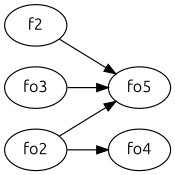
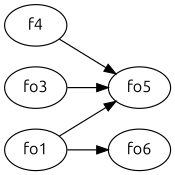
(36, 25) -> (36, 25)
(36, 150) -> (36, 150)
(139, 150) -> (139, 150)
